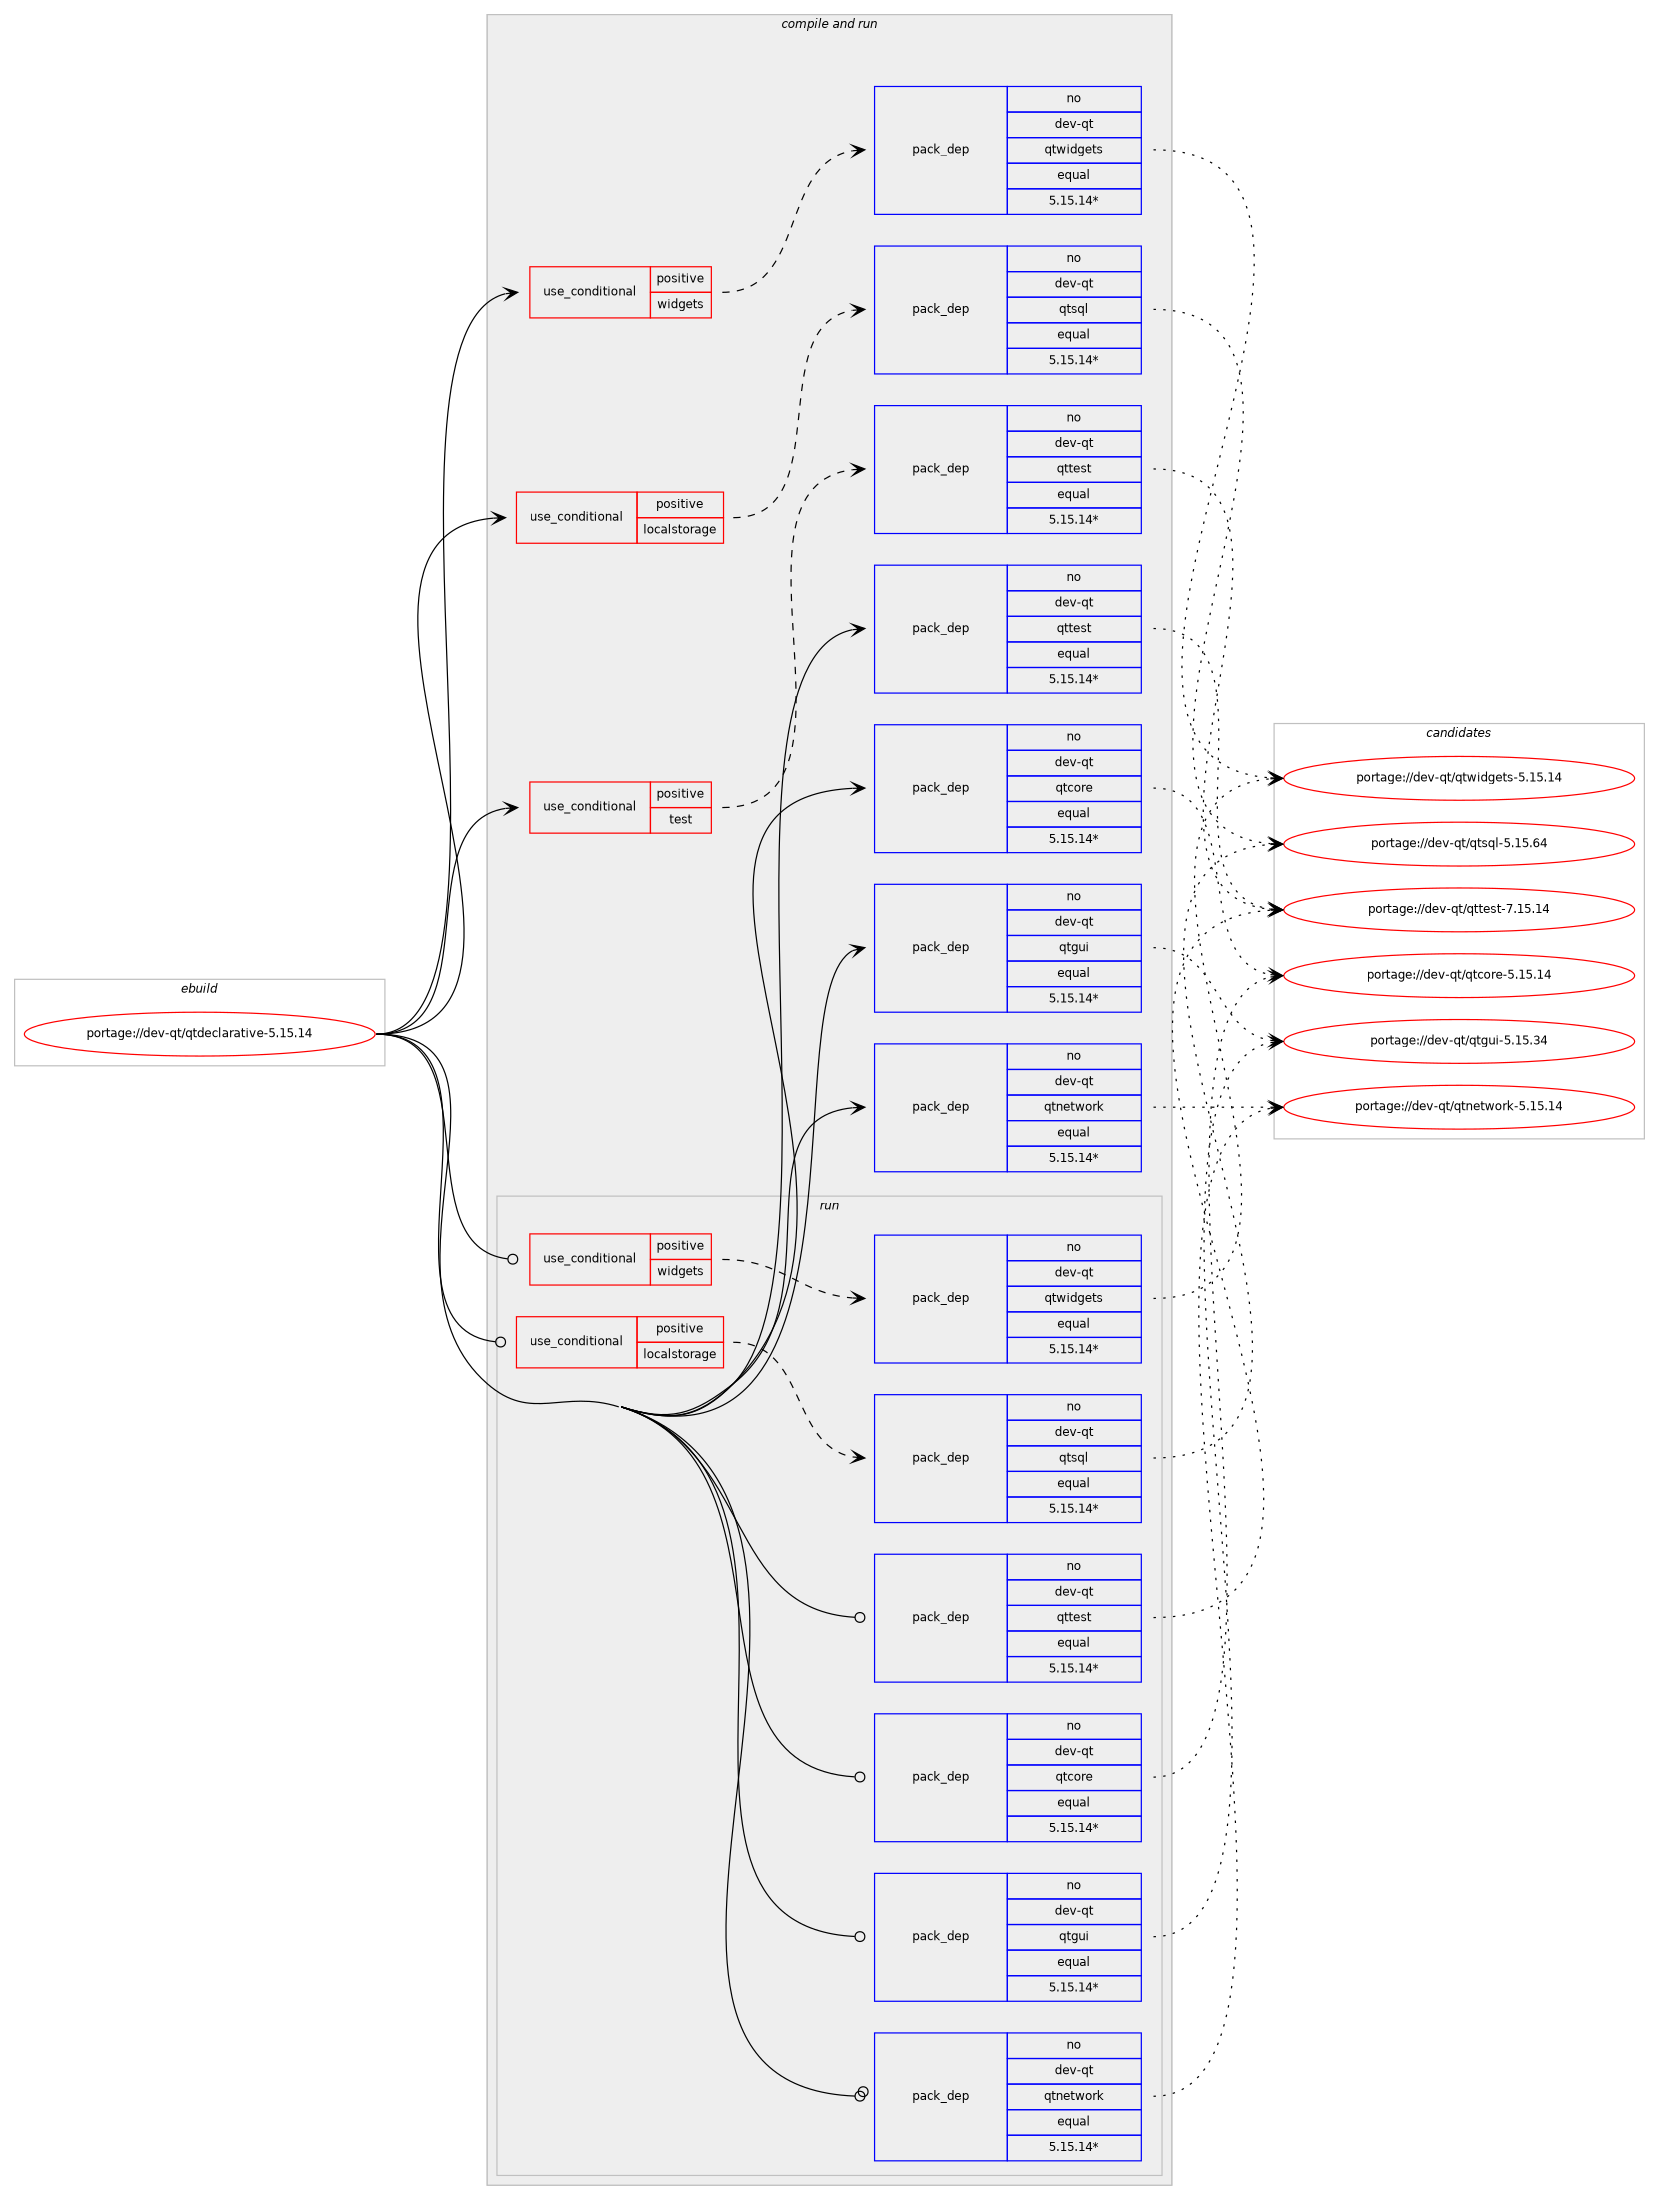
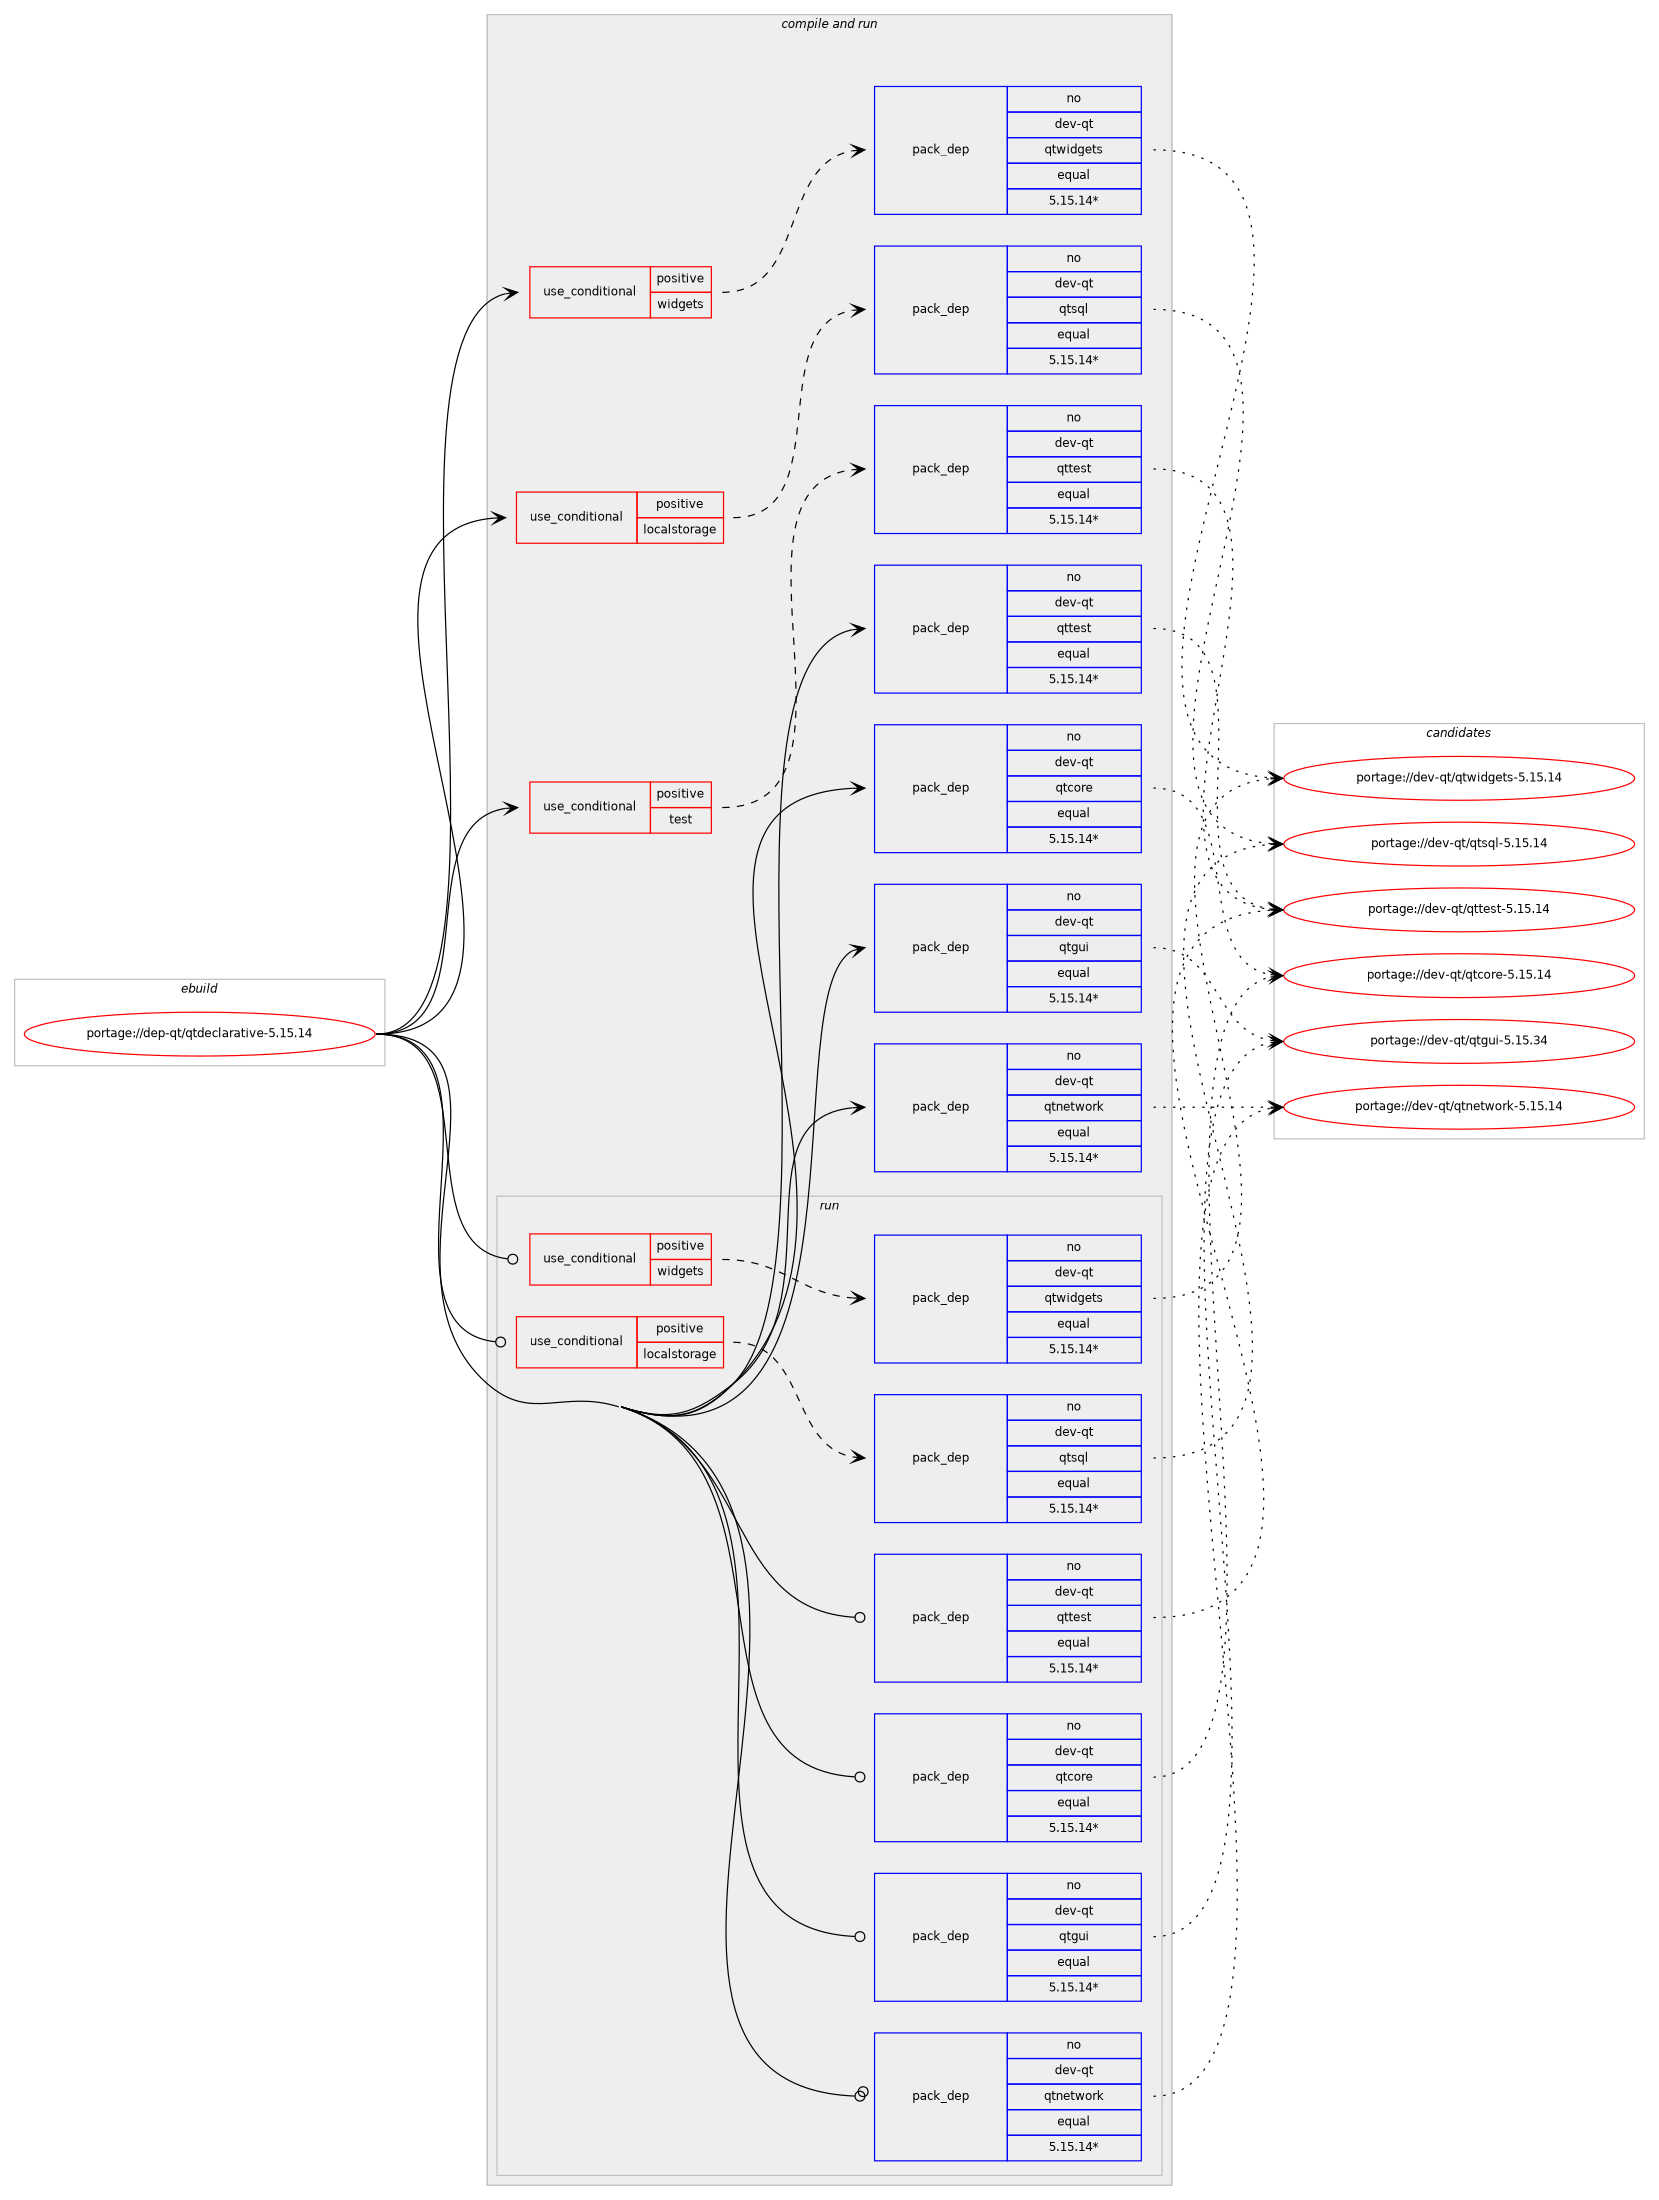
(1459, 844) -> (1459, 844)
(1459, 910) -> (1459, 910)
(200, 1034) -> (200, 1034)
